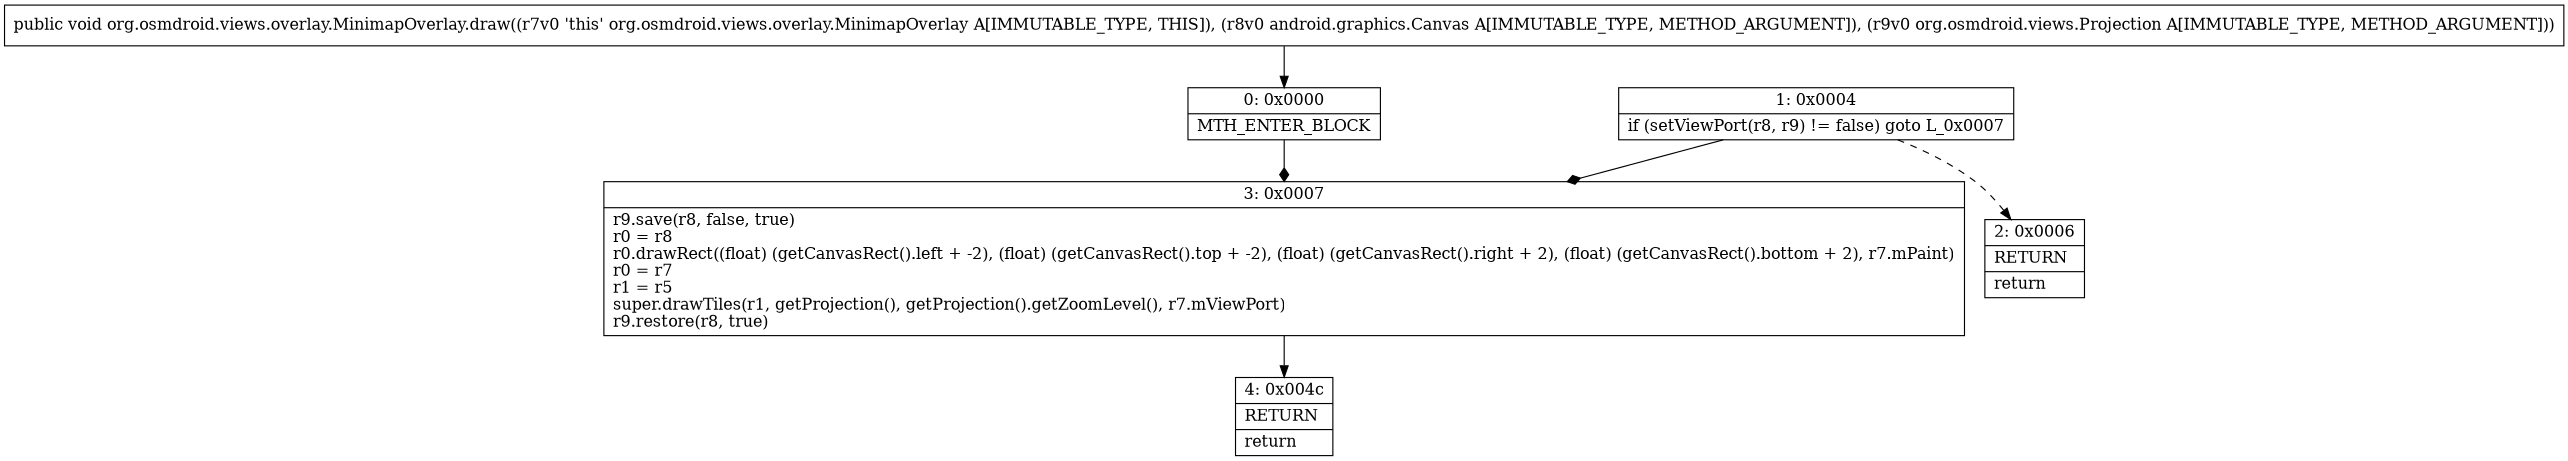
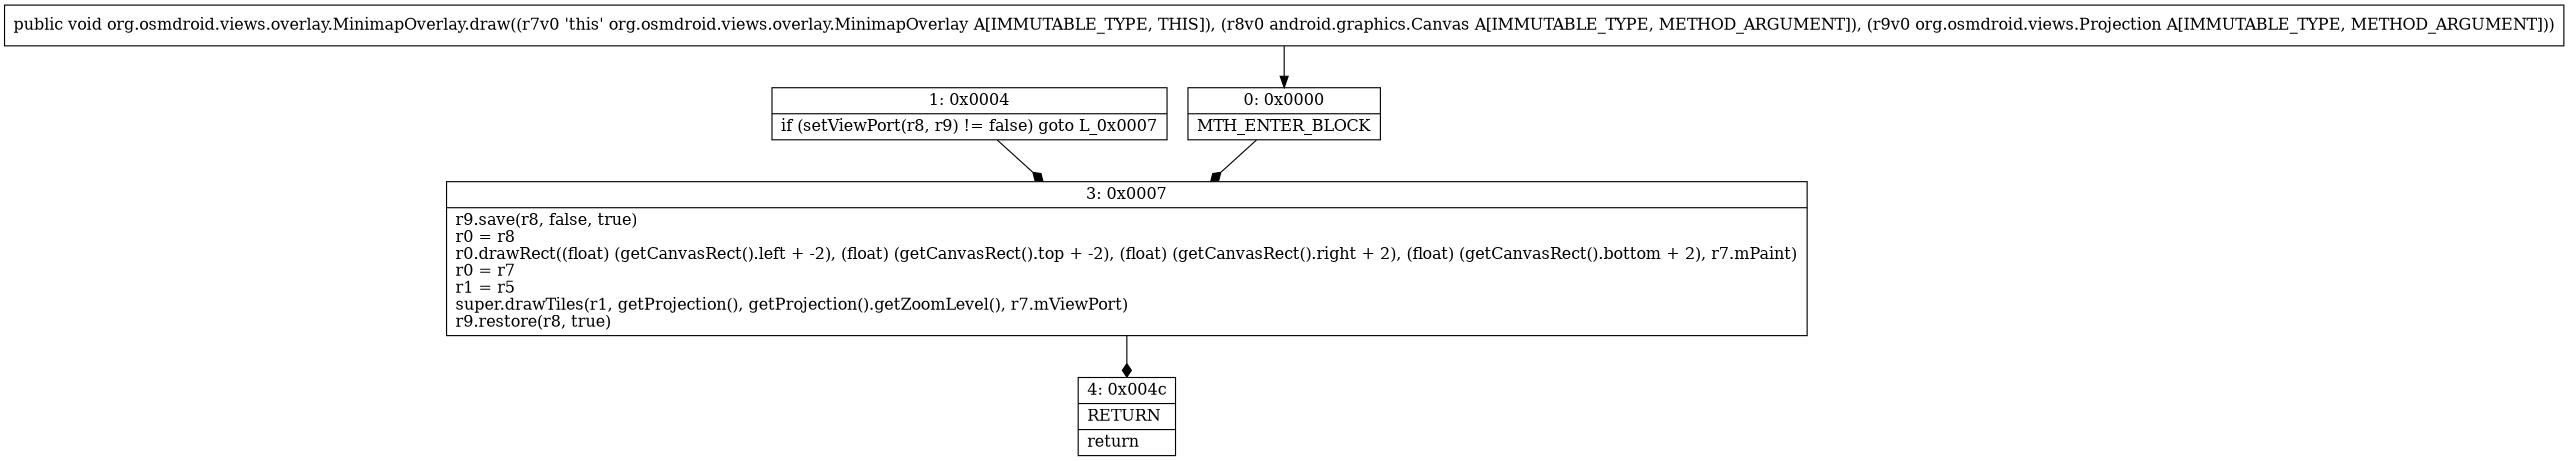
(2035, 259) -> none
(1284, 351) -> (1127, 350)
